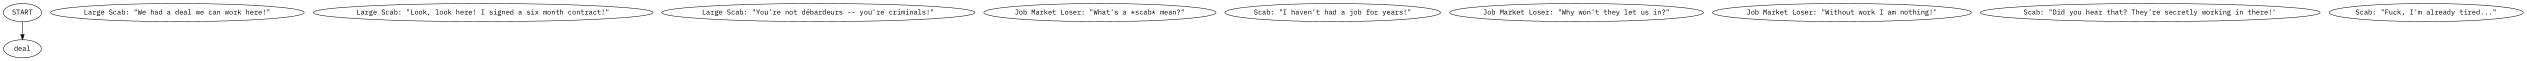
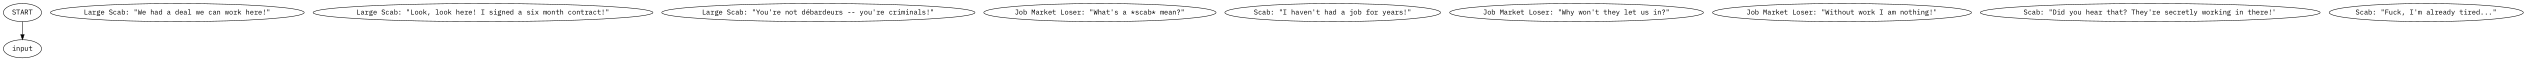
(22, 49) -> (22, 49)
